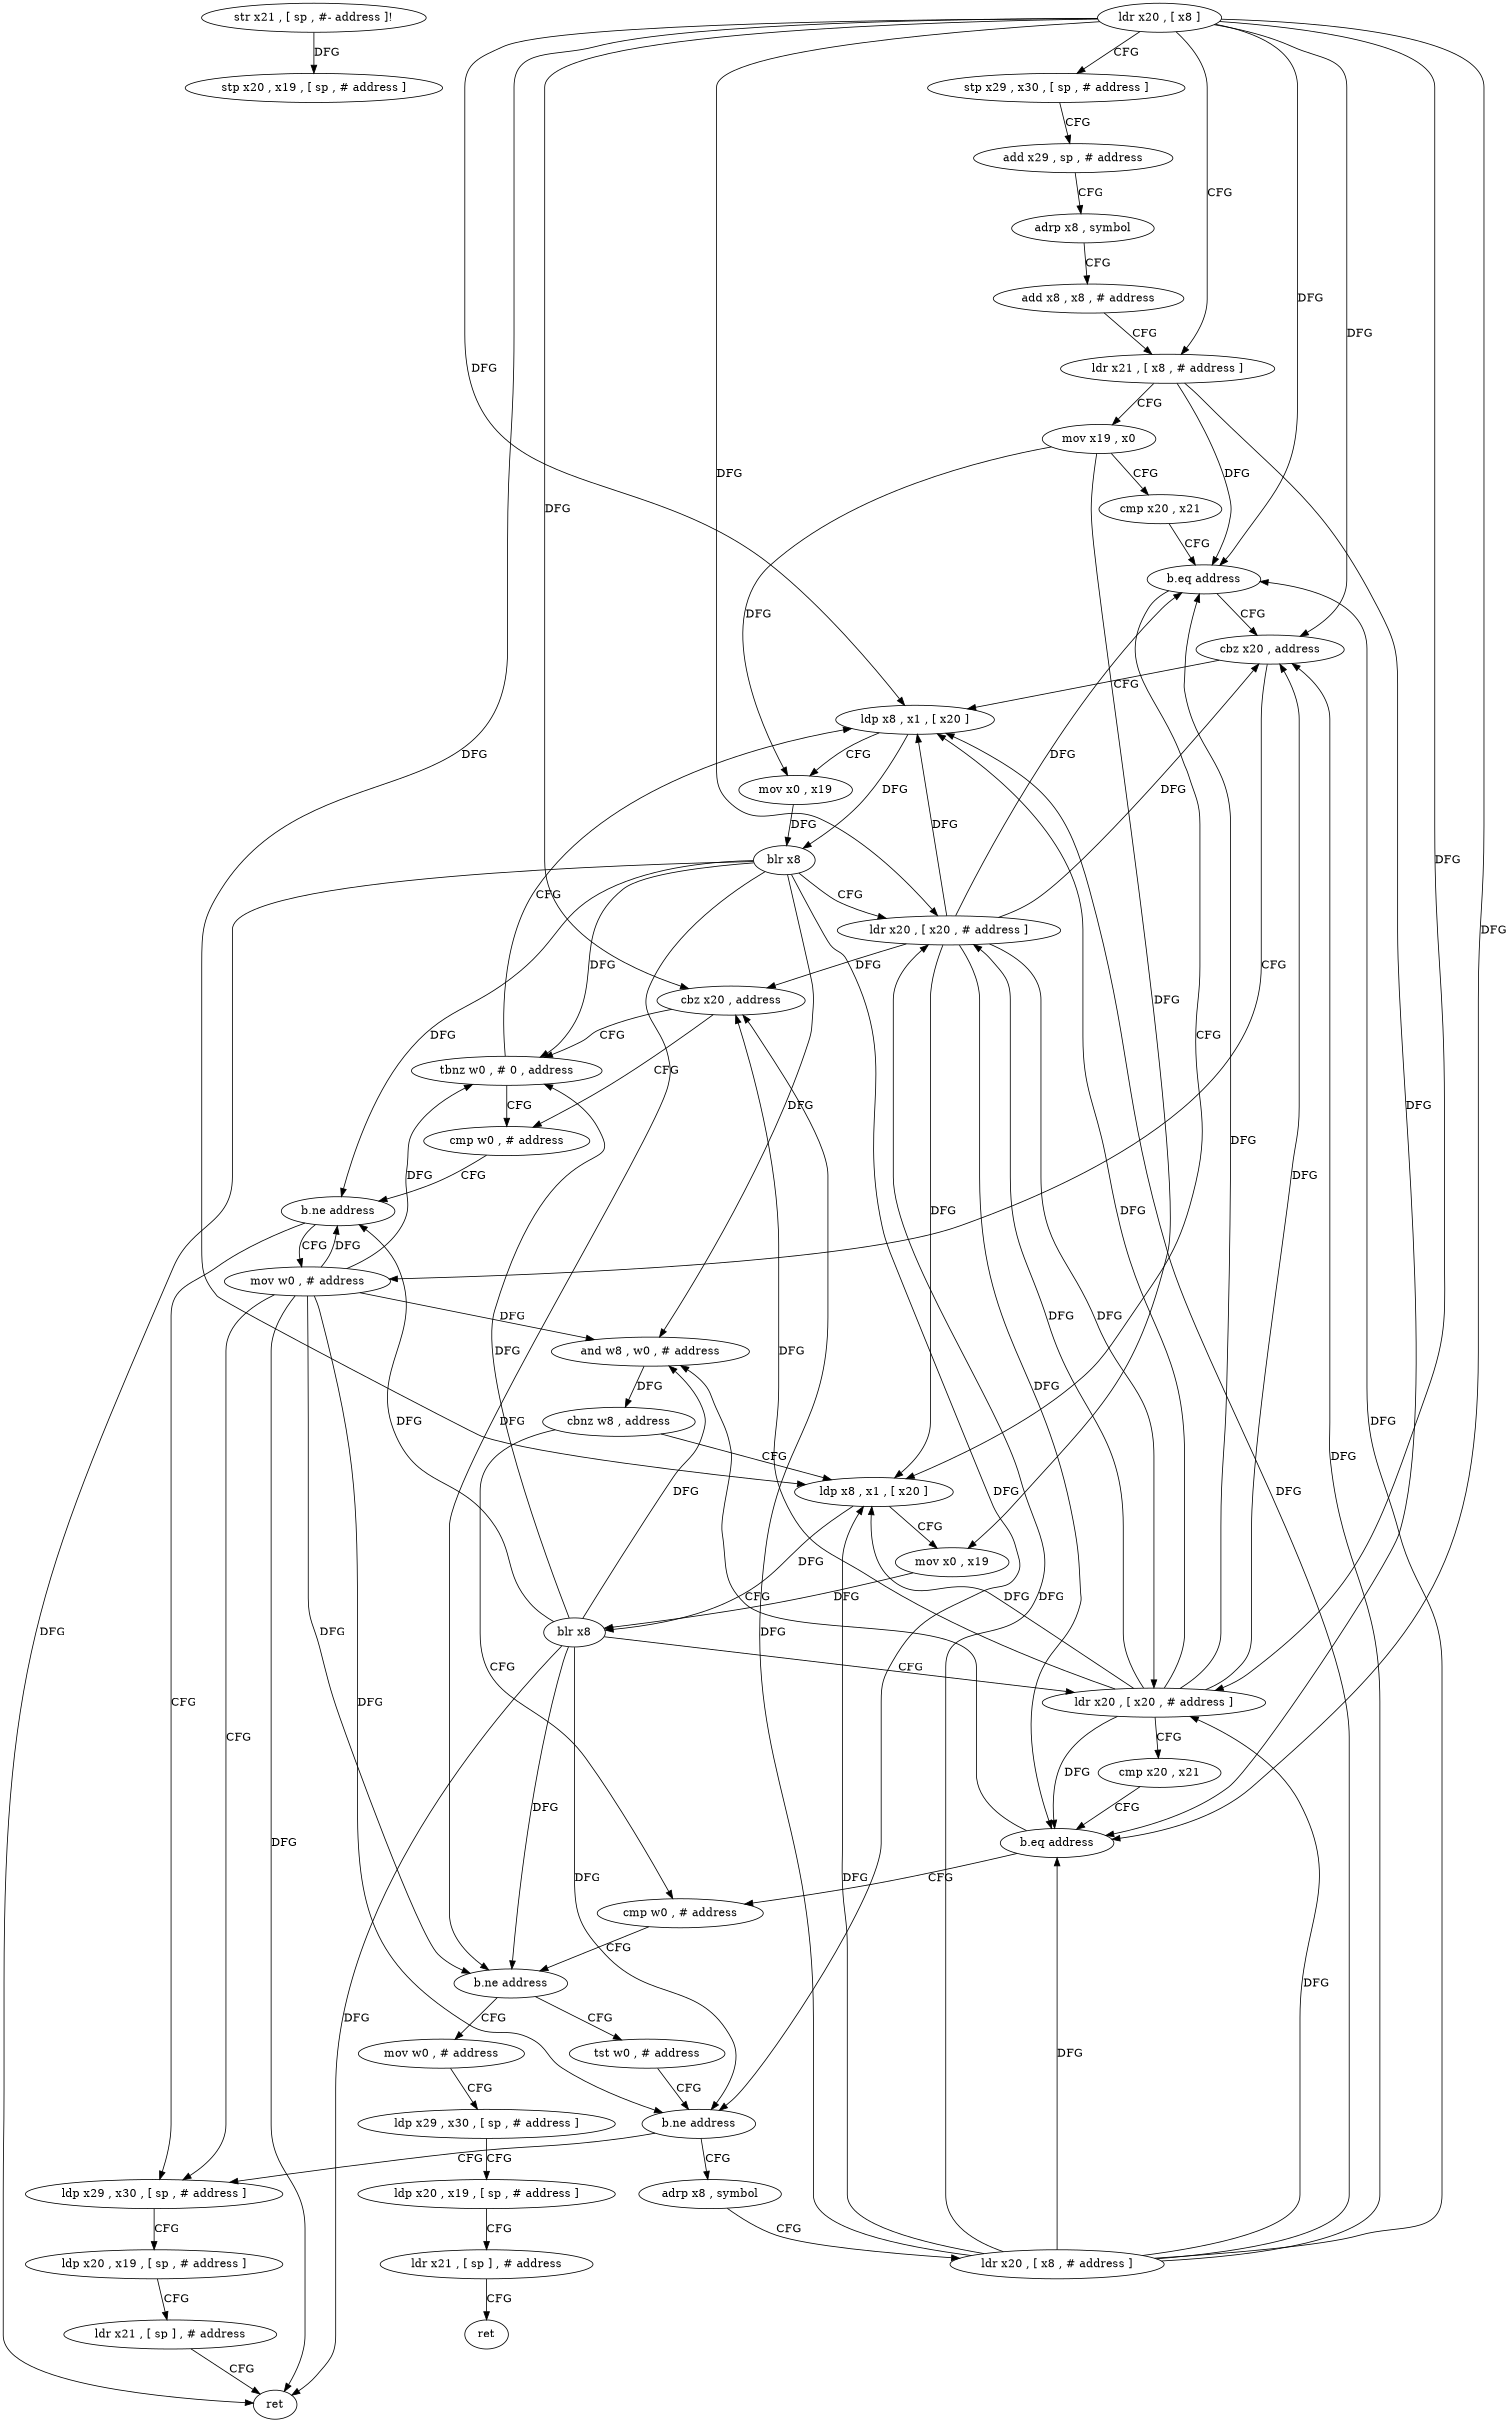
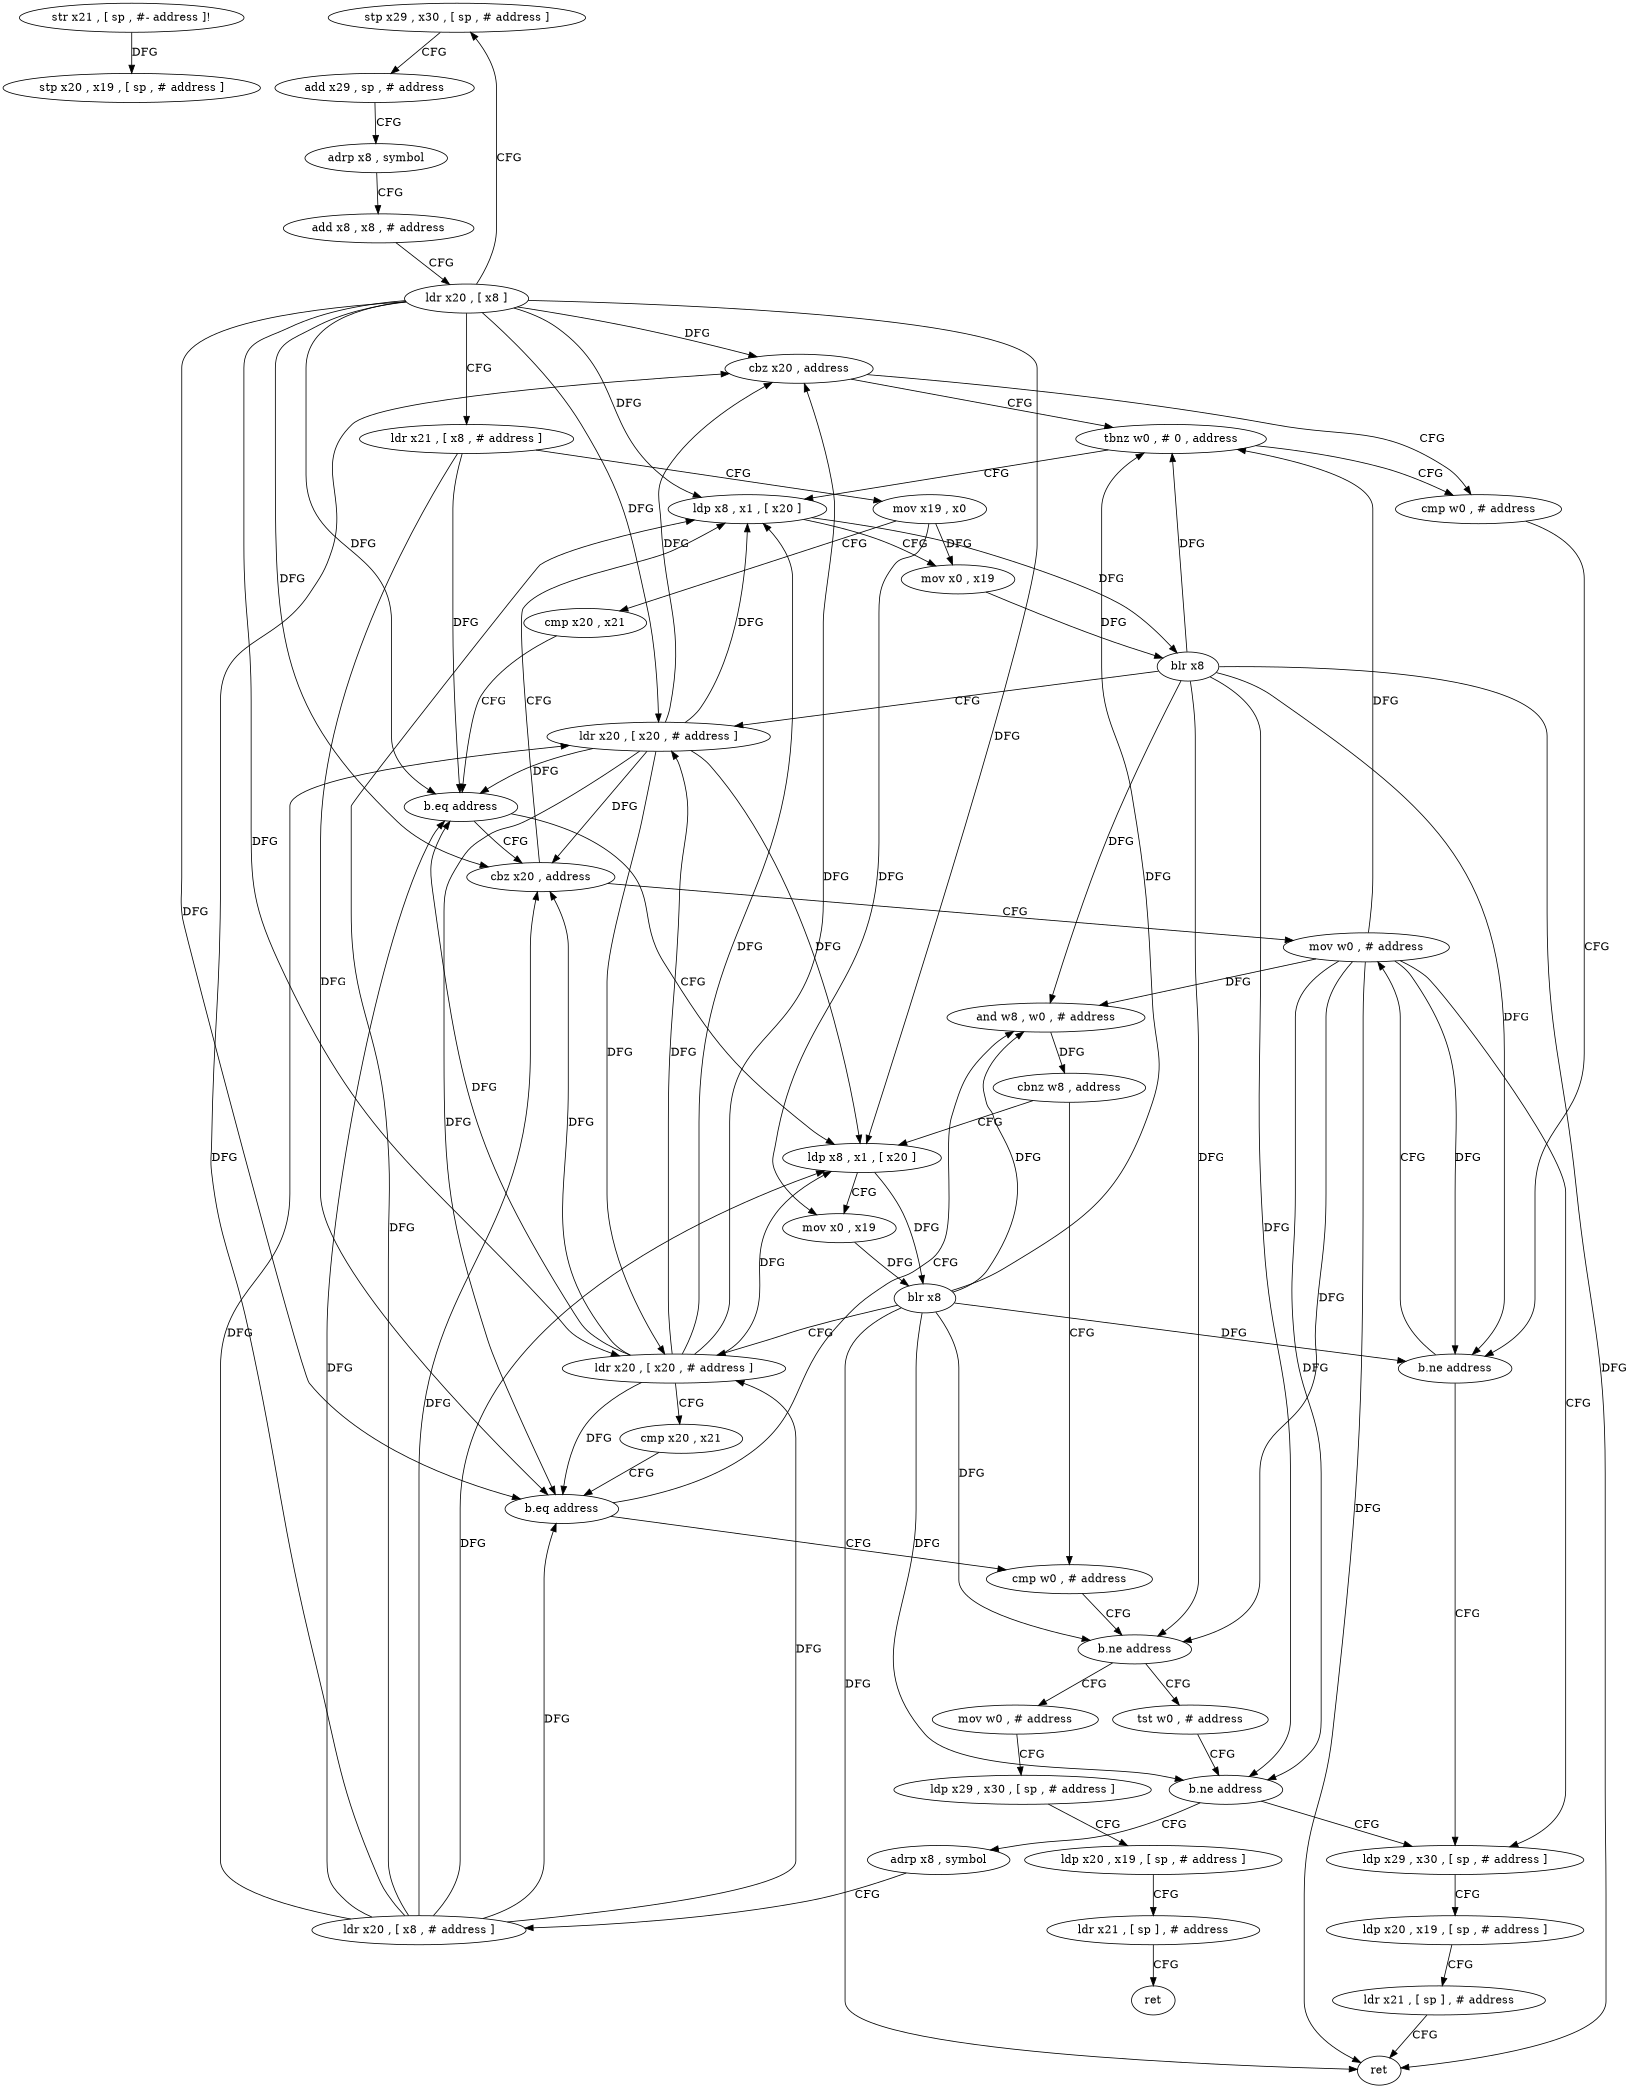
(1125, 331) -> (420, 261)
